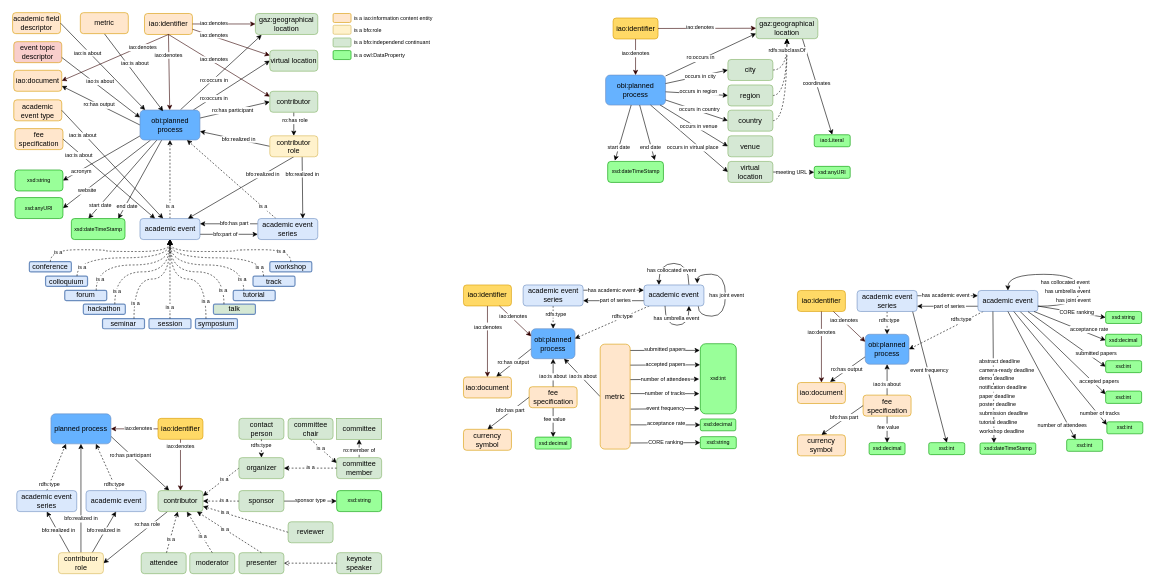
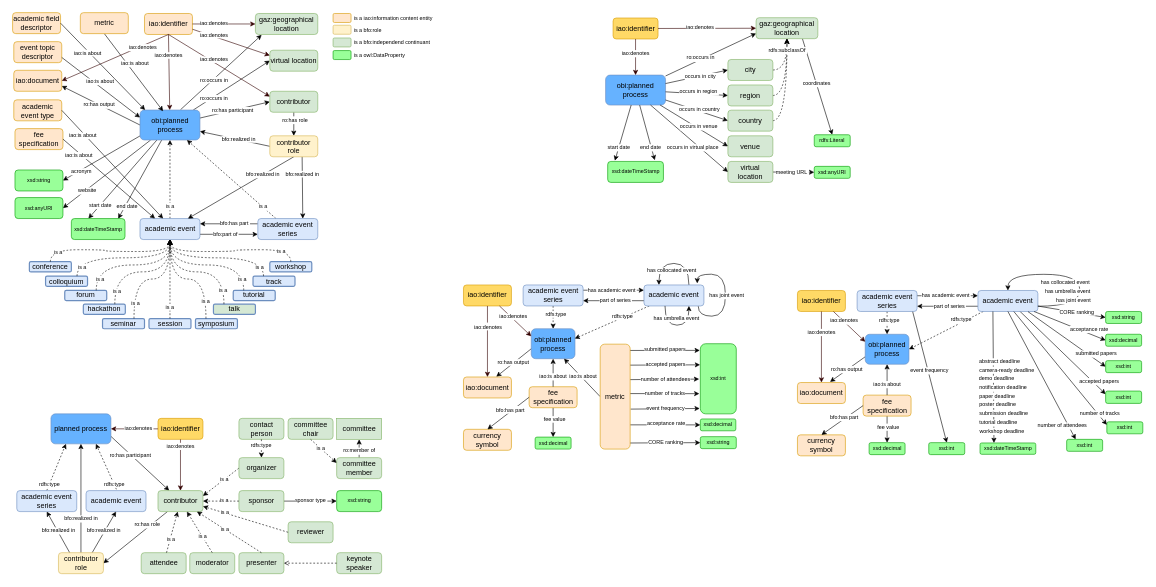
(38, 52) -> (38, 52)
(833, 141) -> (833, 141)
(311, 468) -> none
